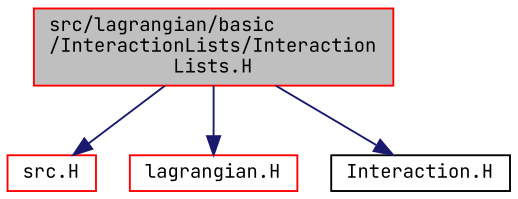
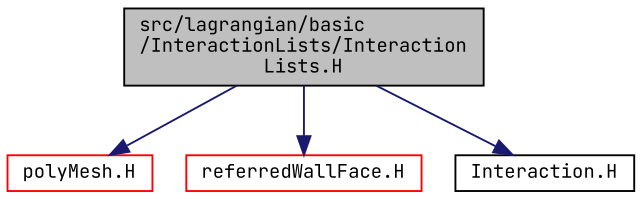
(214, 47) -> (304, 47)
(52, 173) -> (80, 173)
(214, 173) -> (304, 173)
